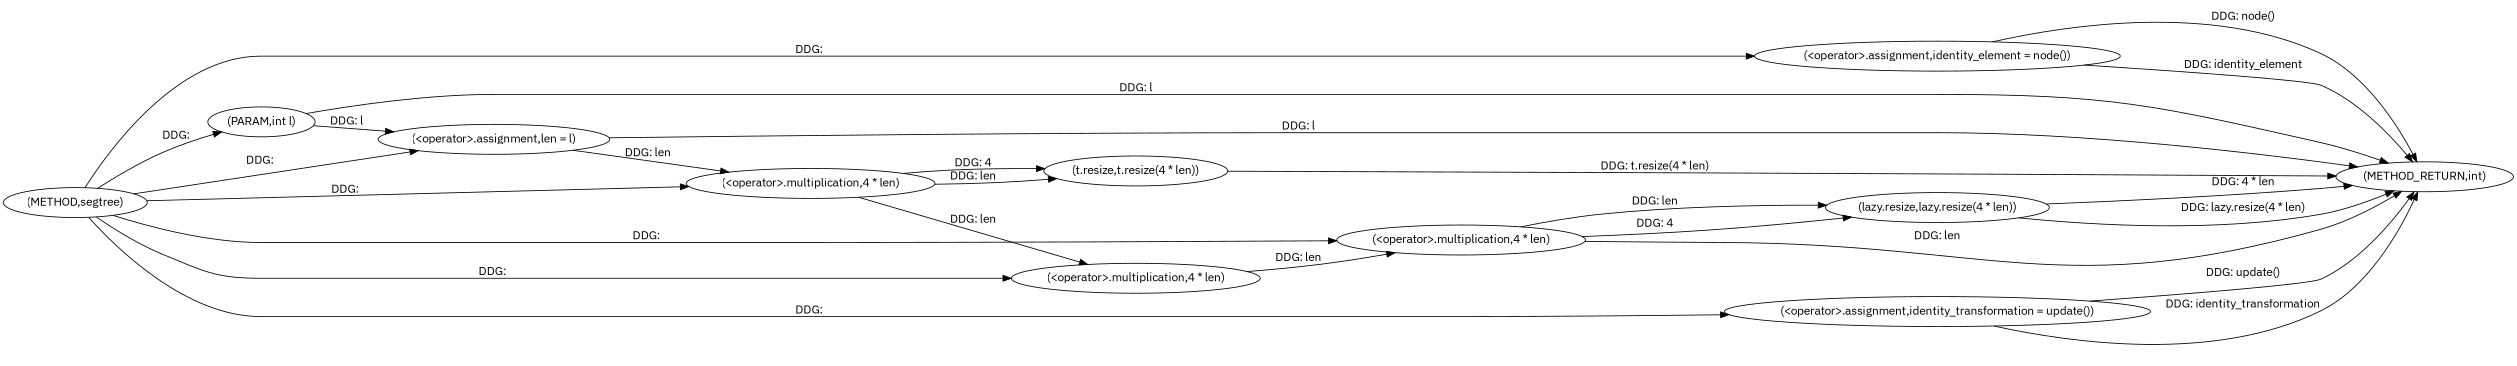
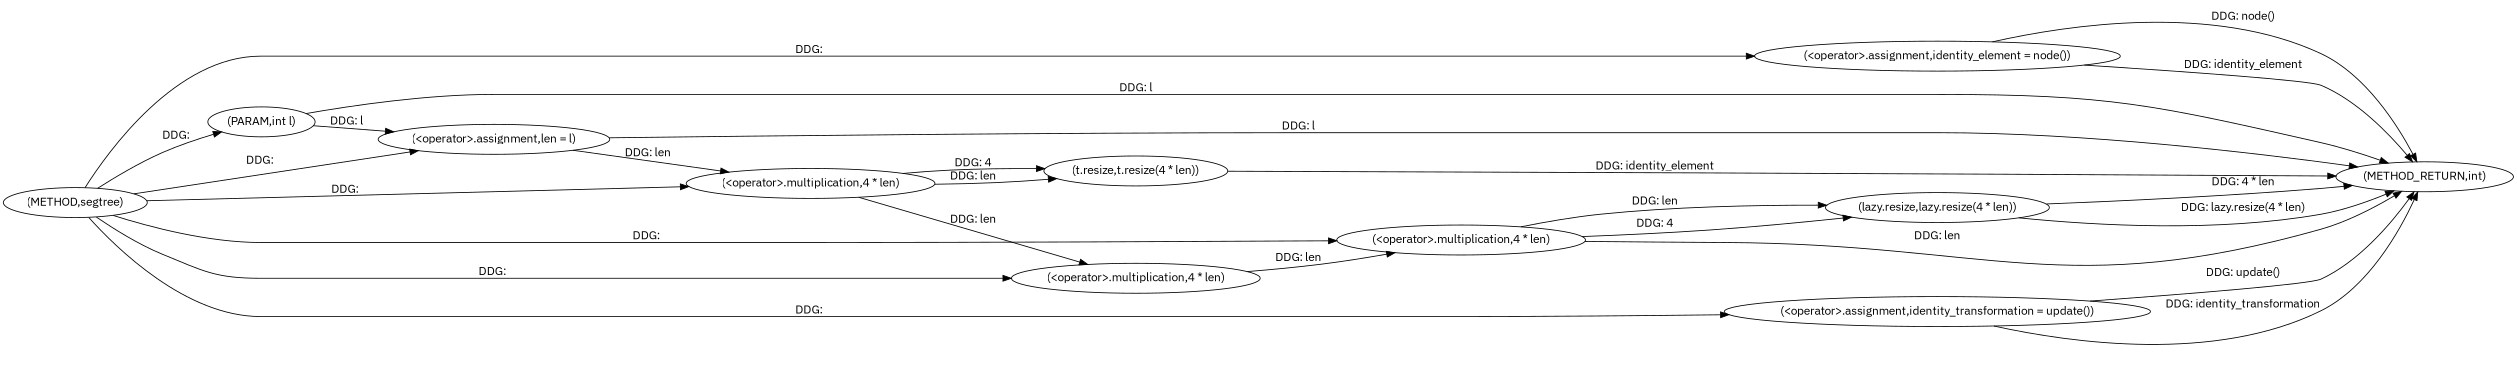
(1655, 166) -> (1655, 166)
